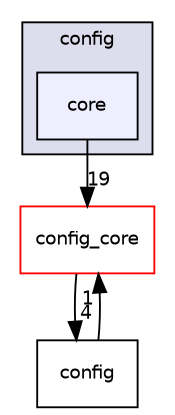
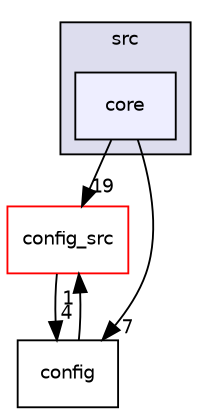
(87, 40) -> (126, 40)
none -> (153, 237)
(87, 240) -> (68, 240)
